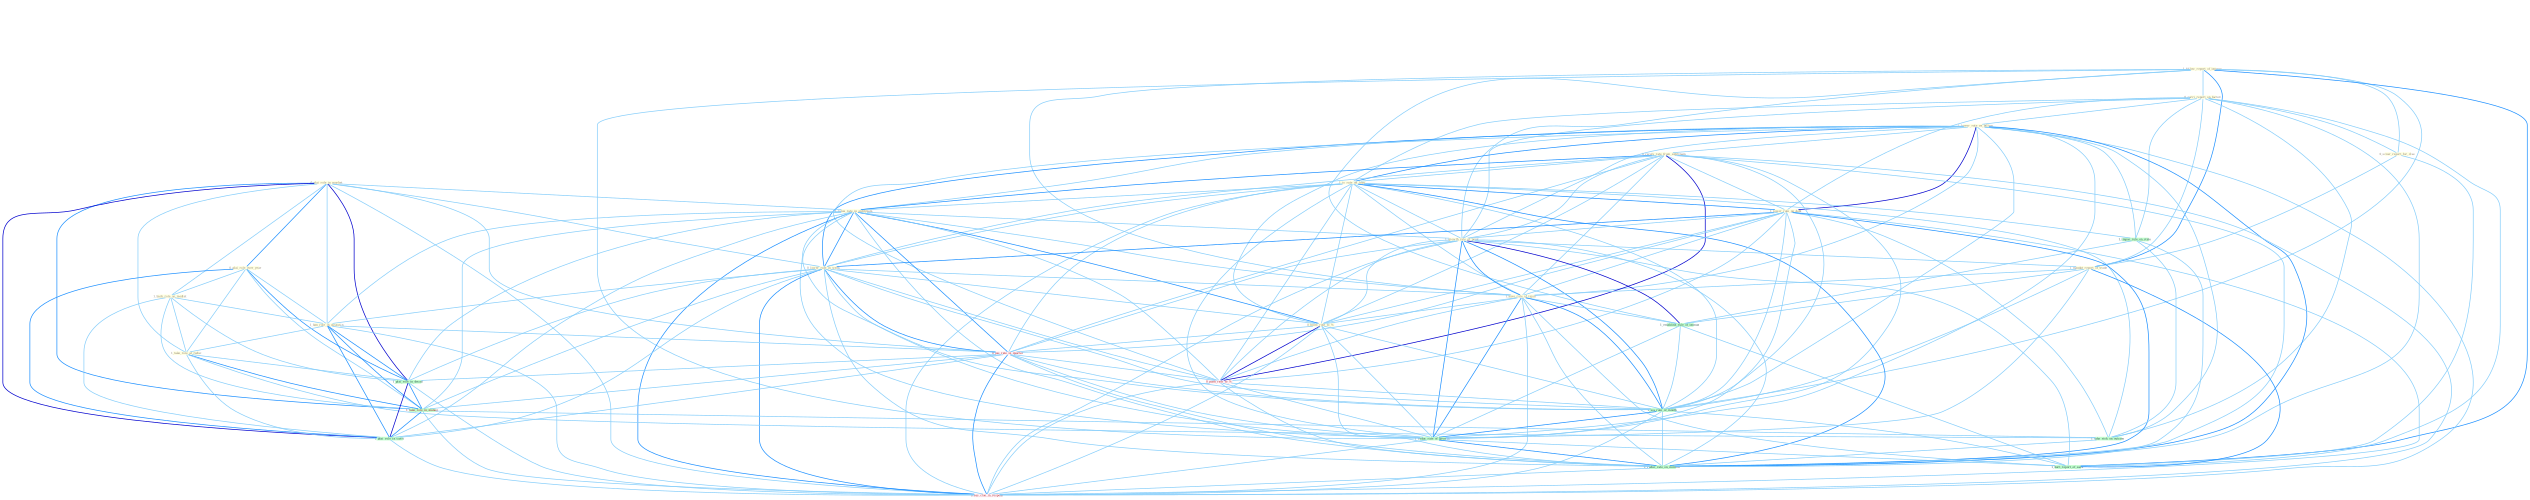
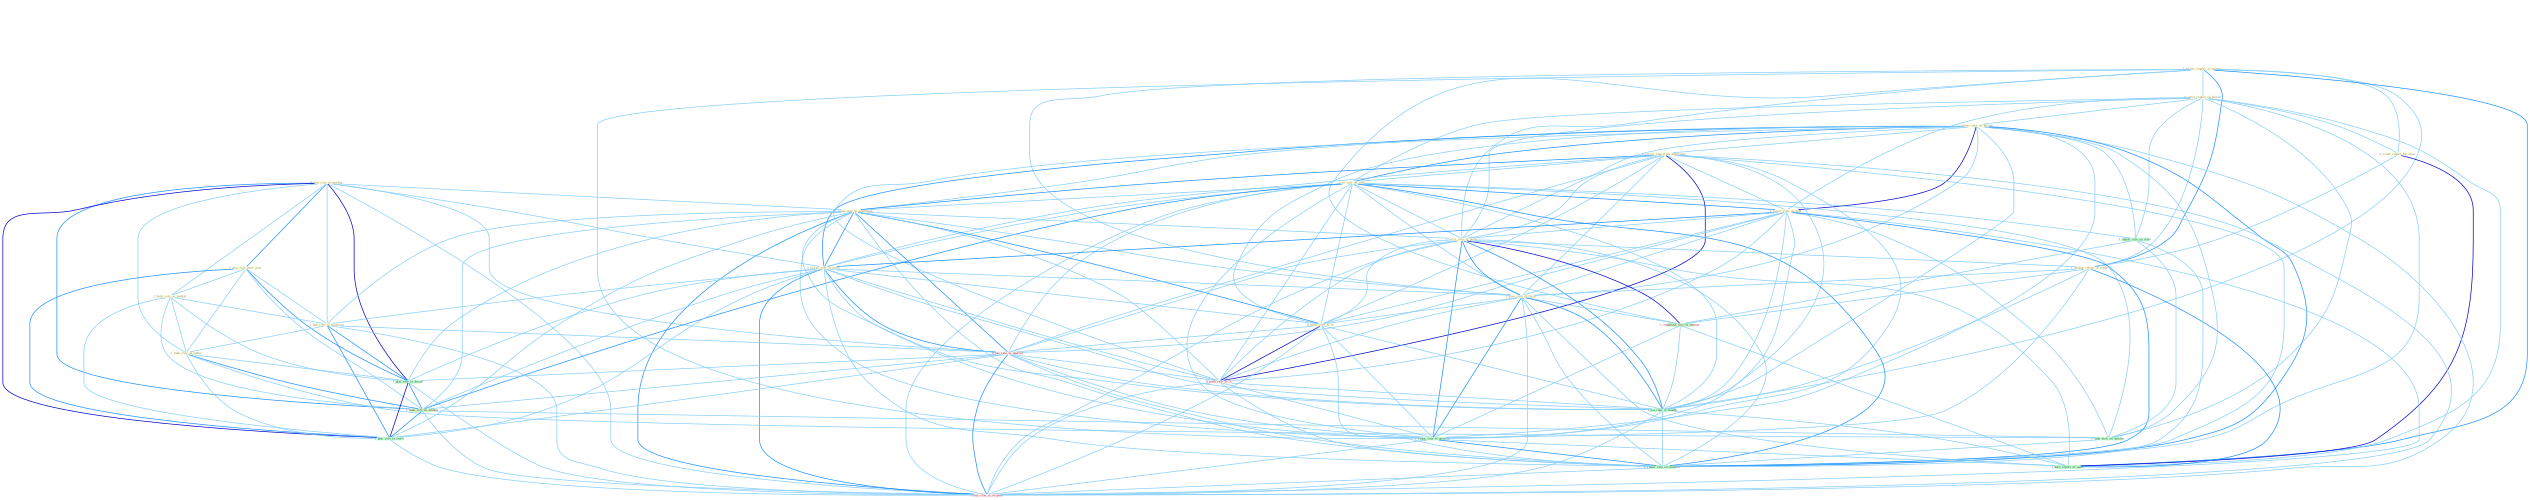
(1462, 239) -> (1462, 239)
(2089, 268) -> (2089, 268)
(1680, 325) -> (1680, 325)
(376, 371) -> (945, 252)
(2402, 420) -> (2402, 420)
(1548, 424) -> none
